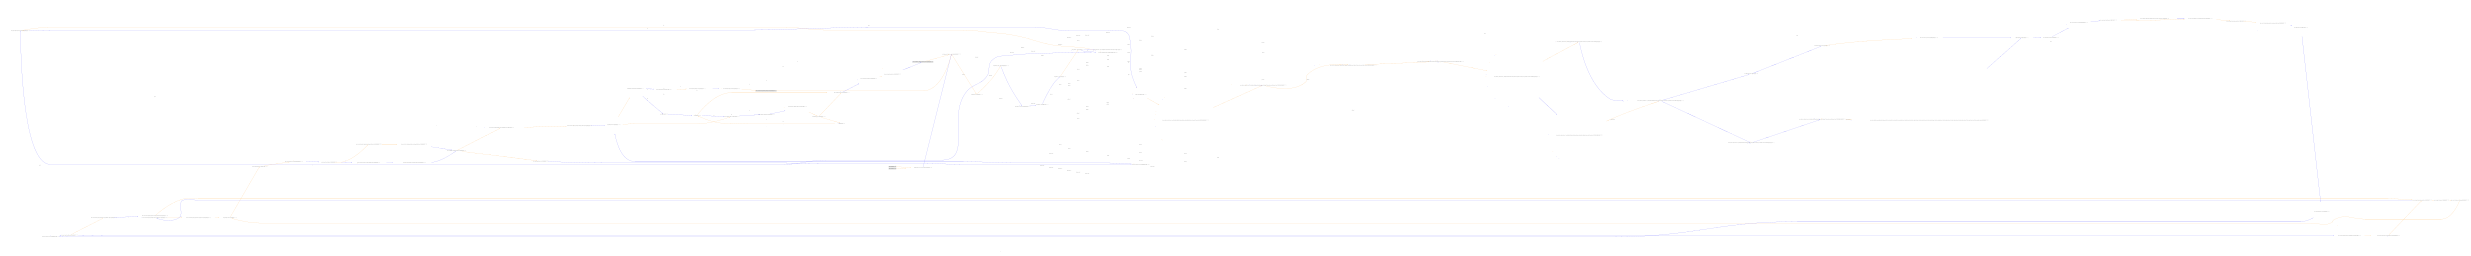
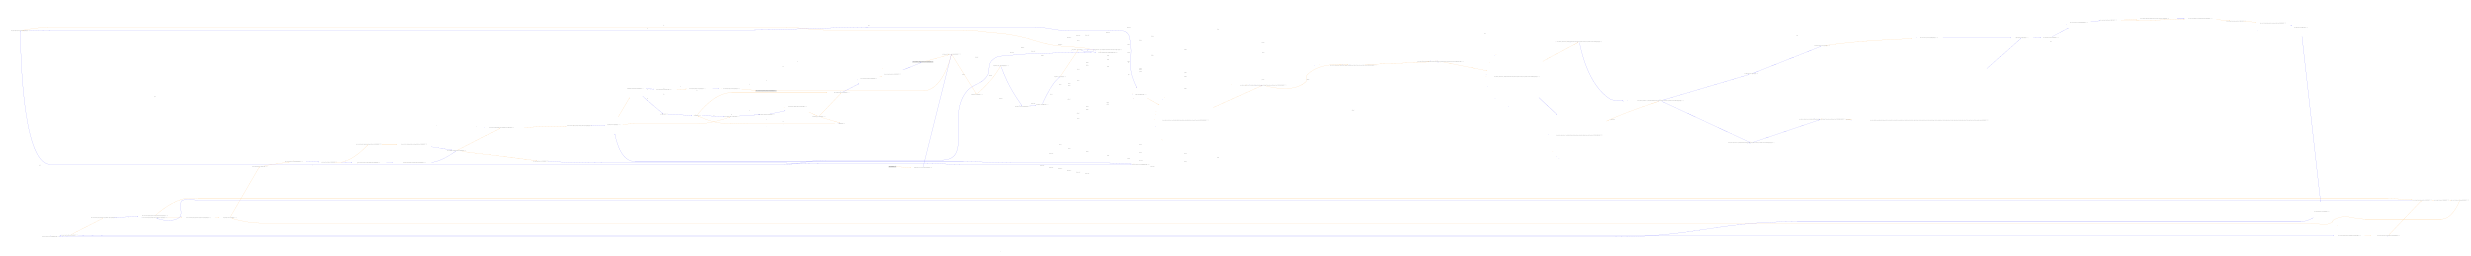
(892, 169) -> none
